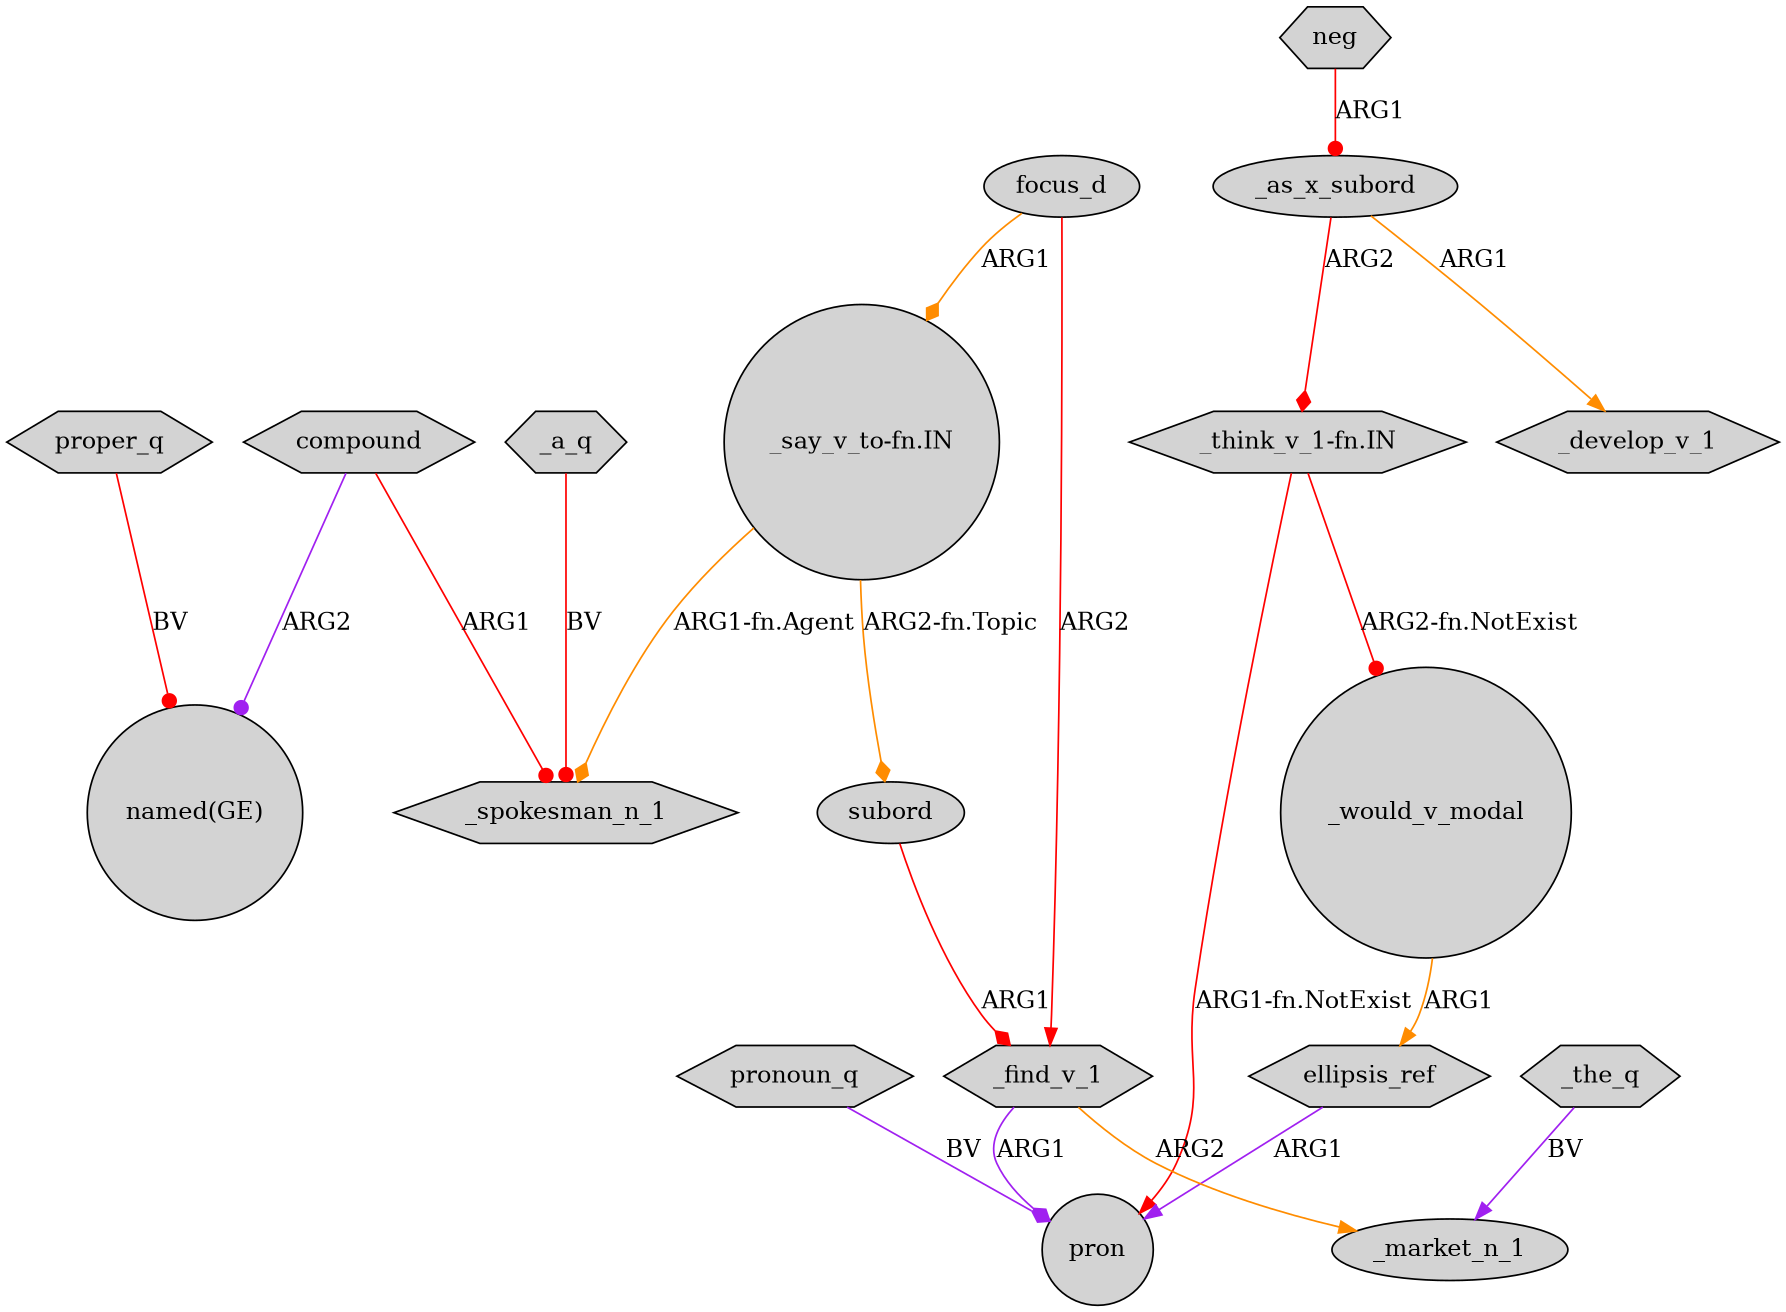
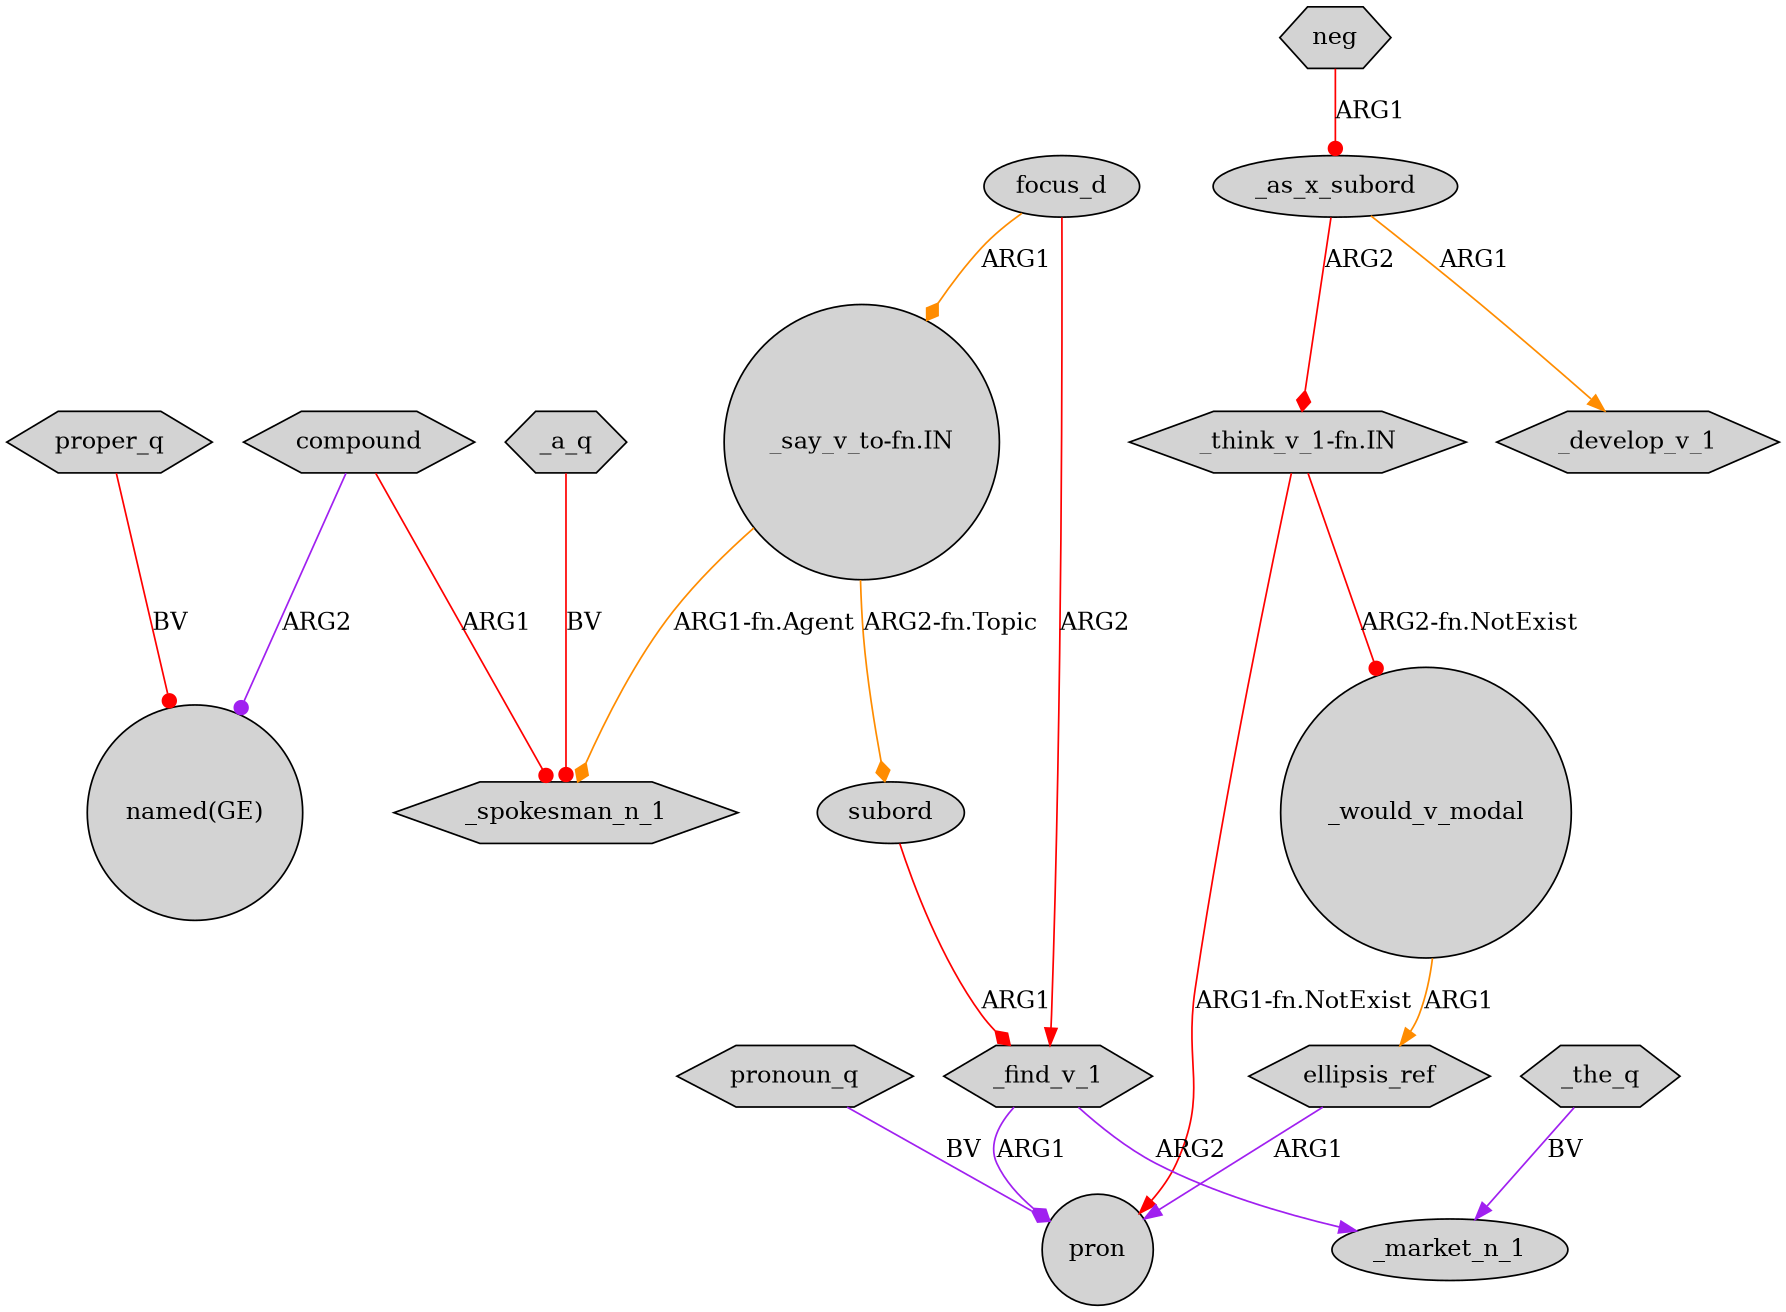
(1187, 1178) -> (1187, 1178)
